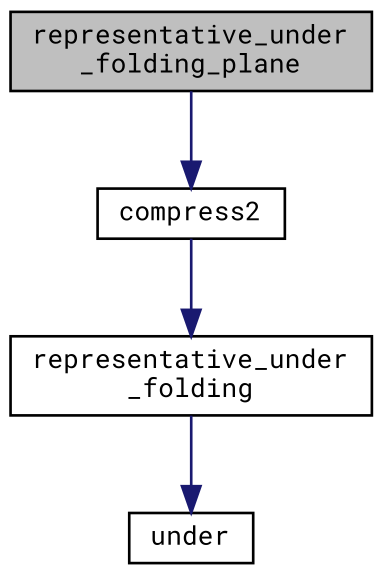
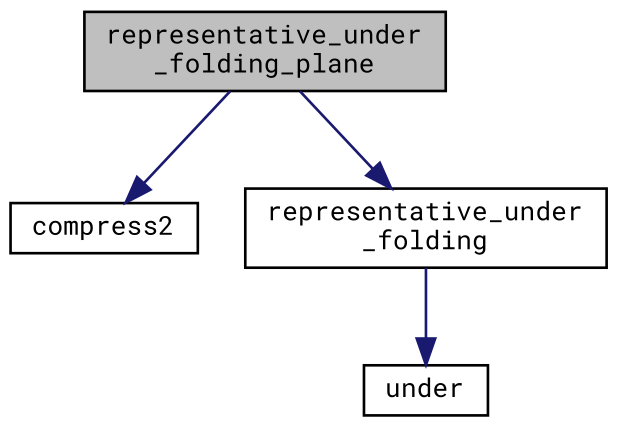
(191, 274) -> (336, 130)
